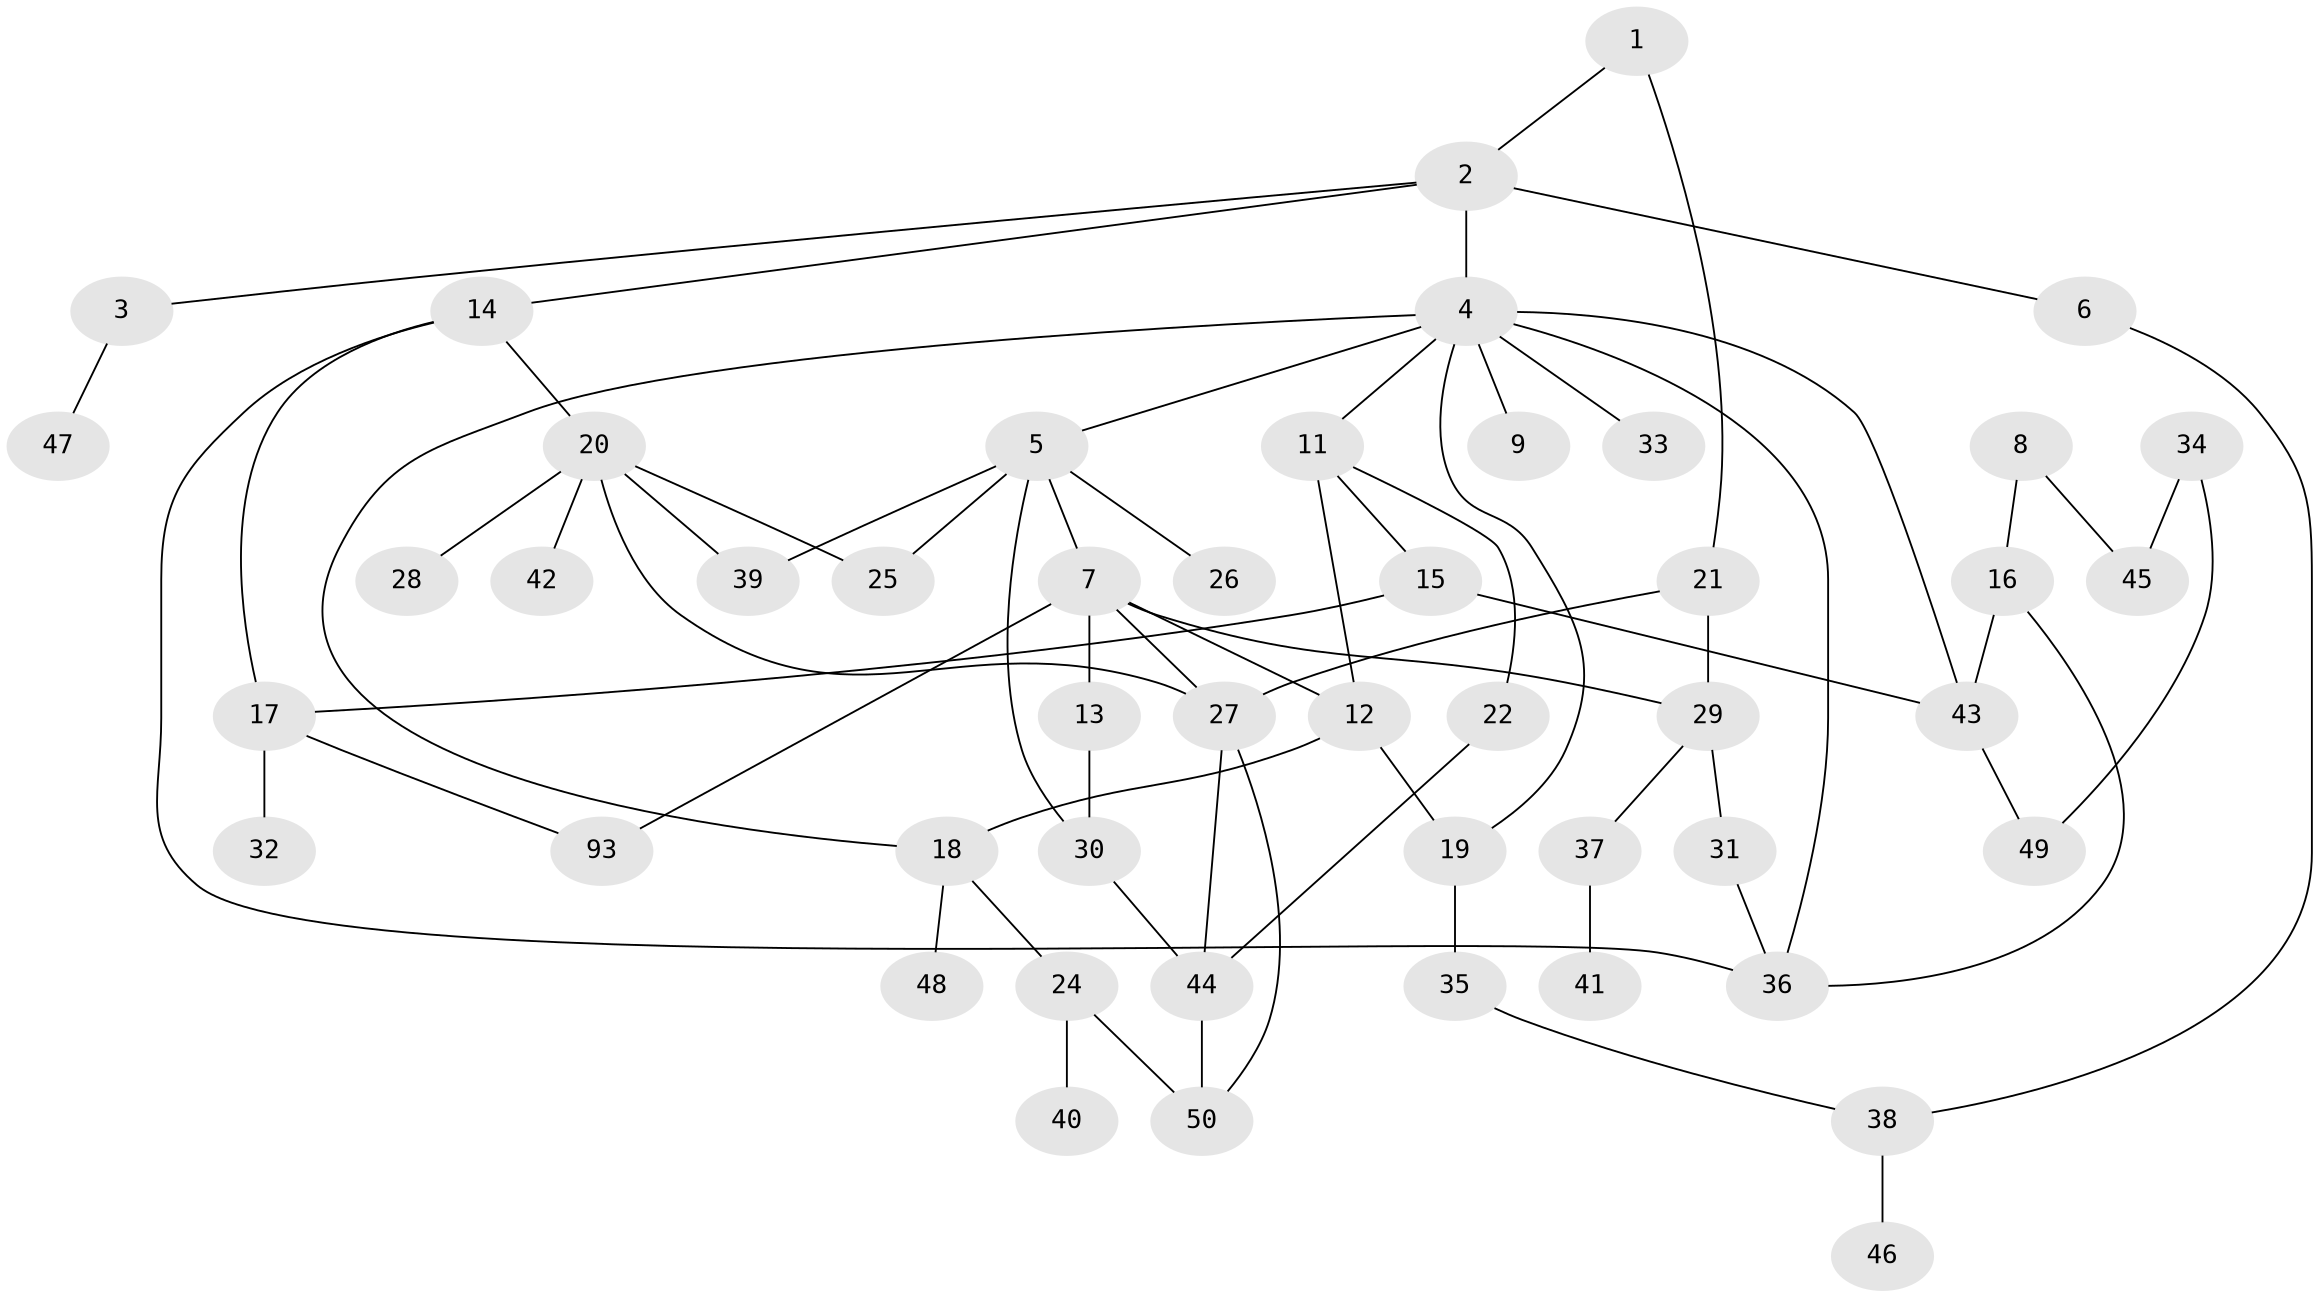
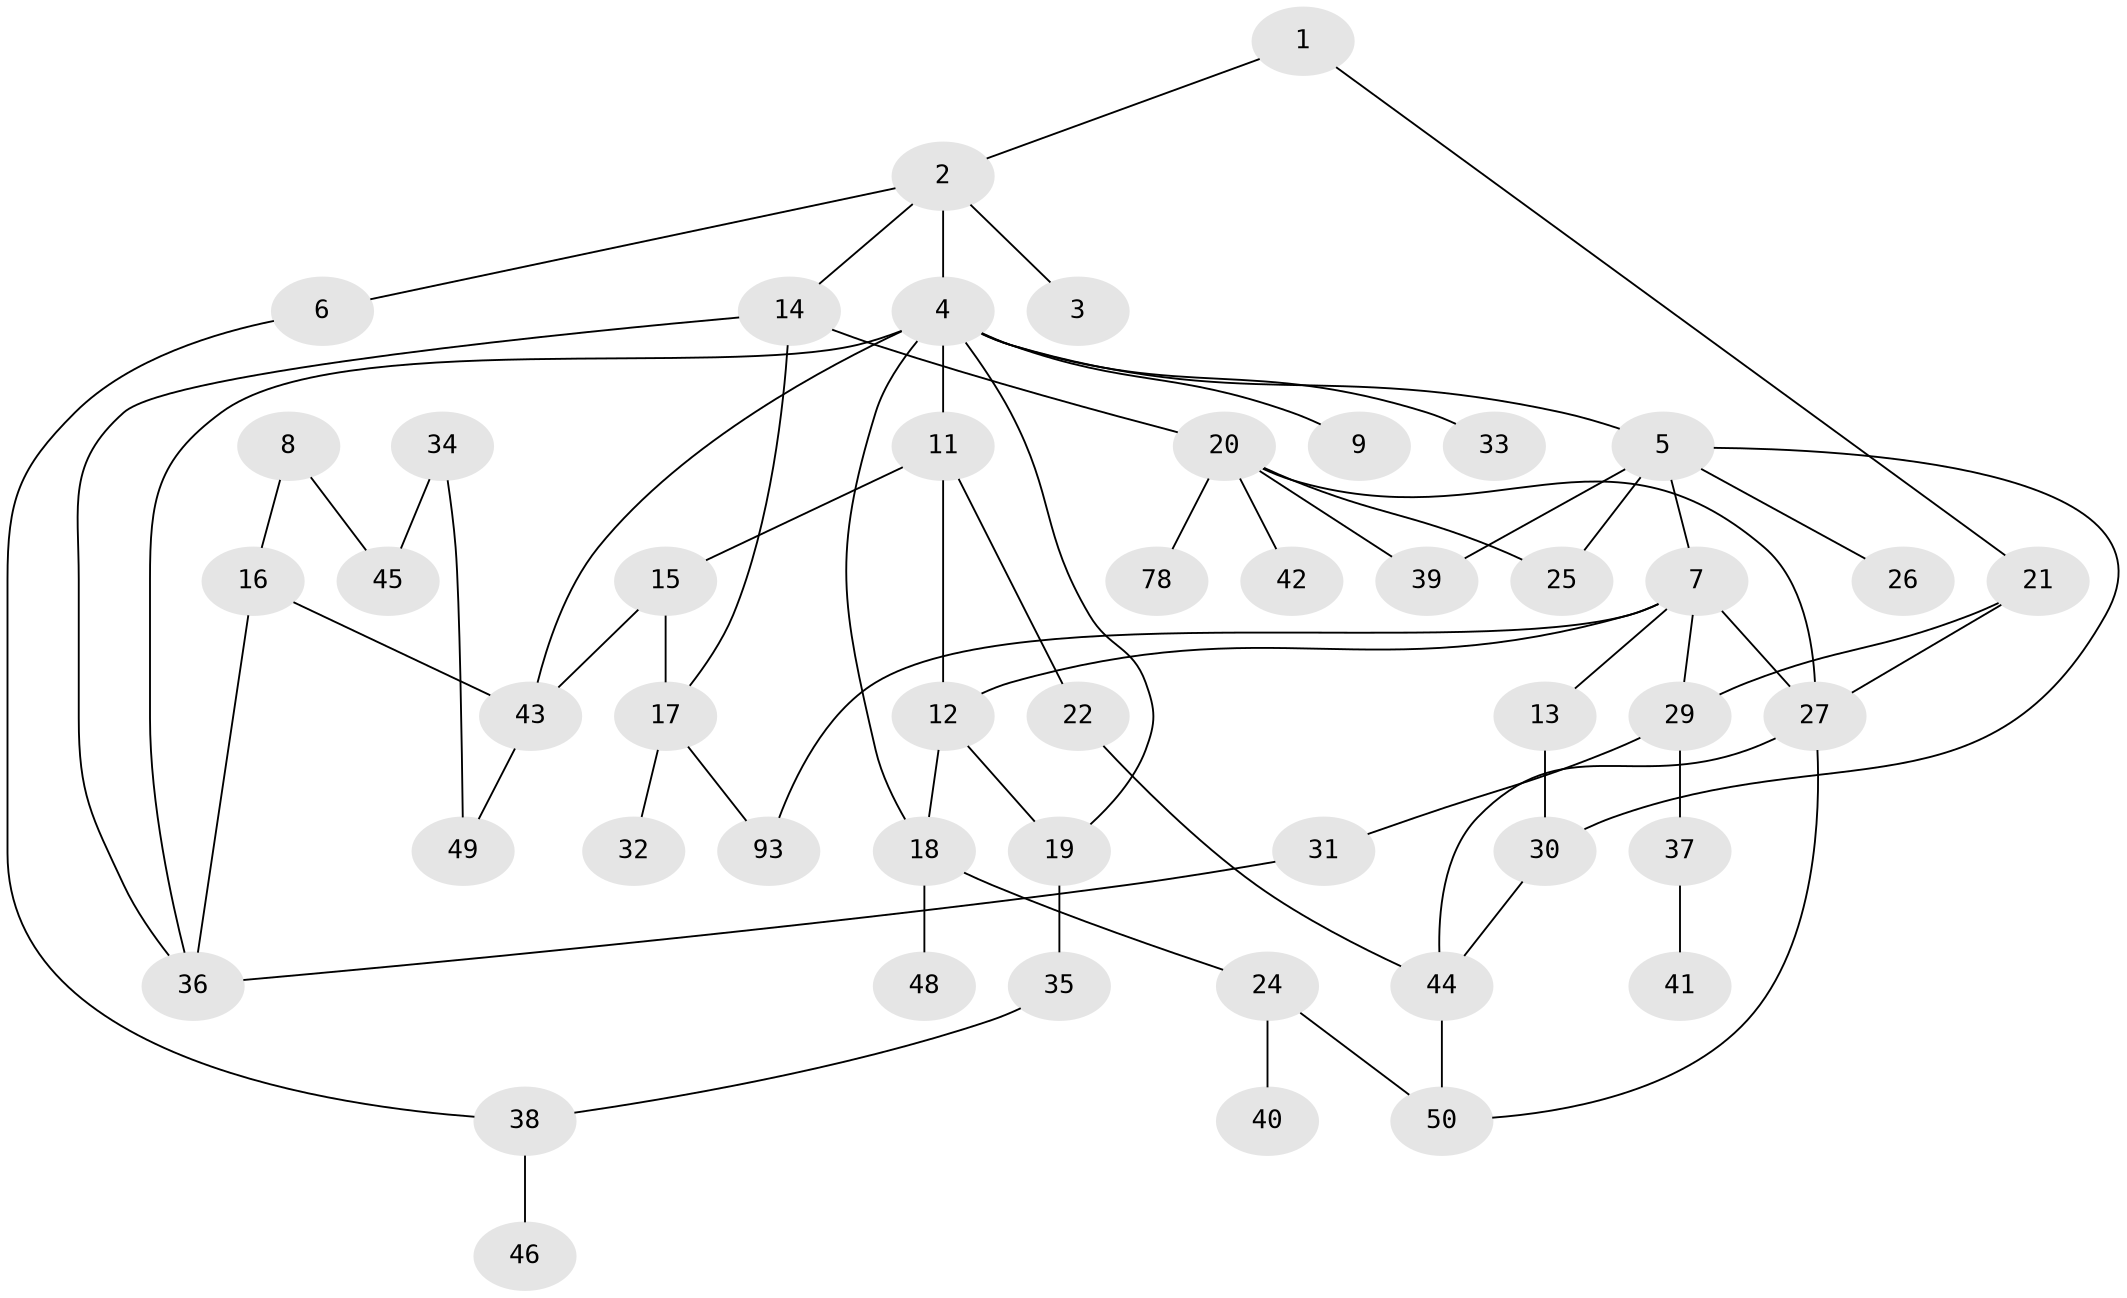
(58, 446) -> none
(407, 581) -> (1157, 581)
